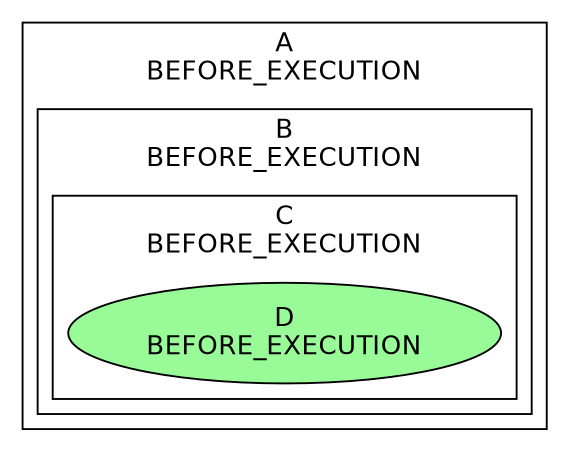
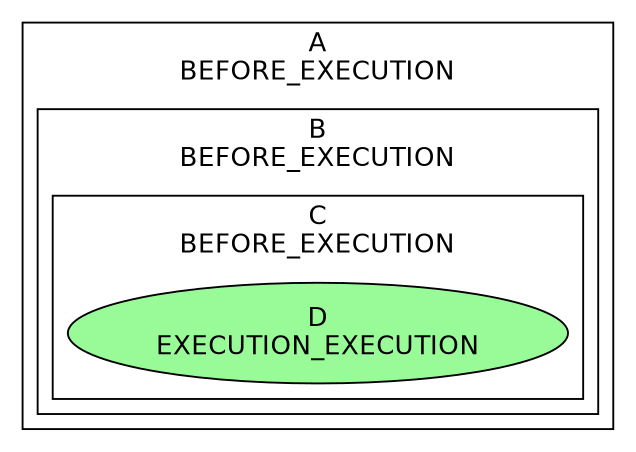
(285, 333) -> (318, 333)
